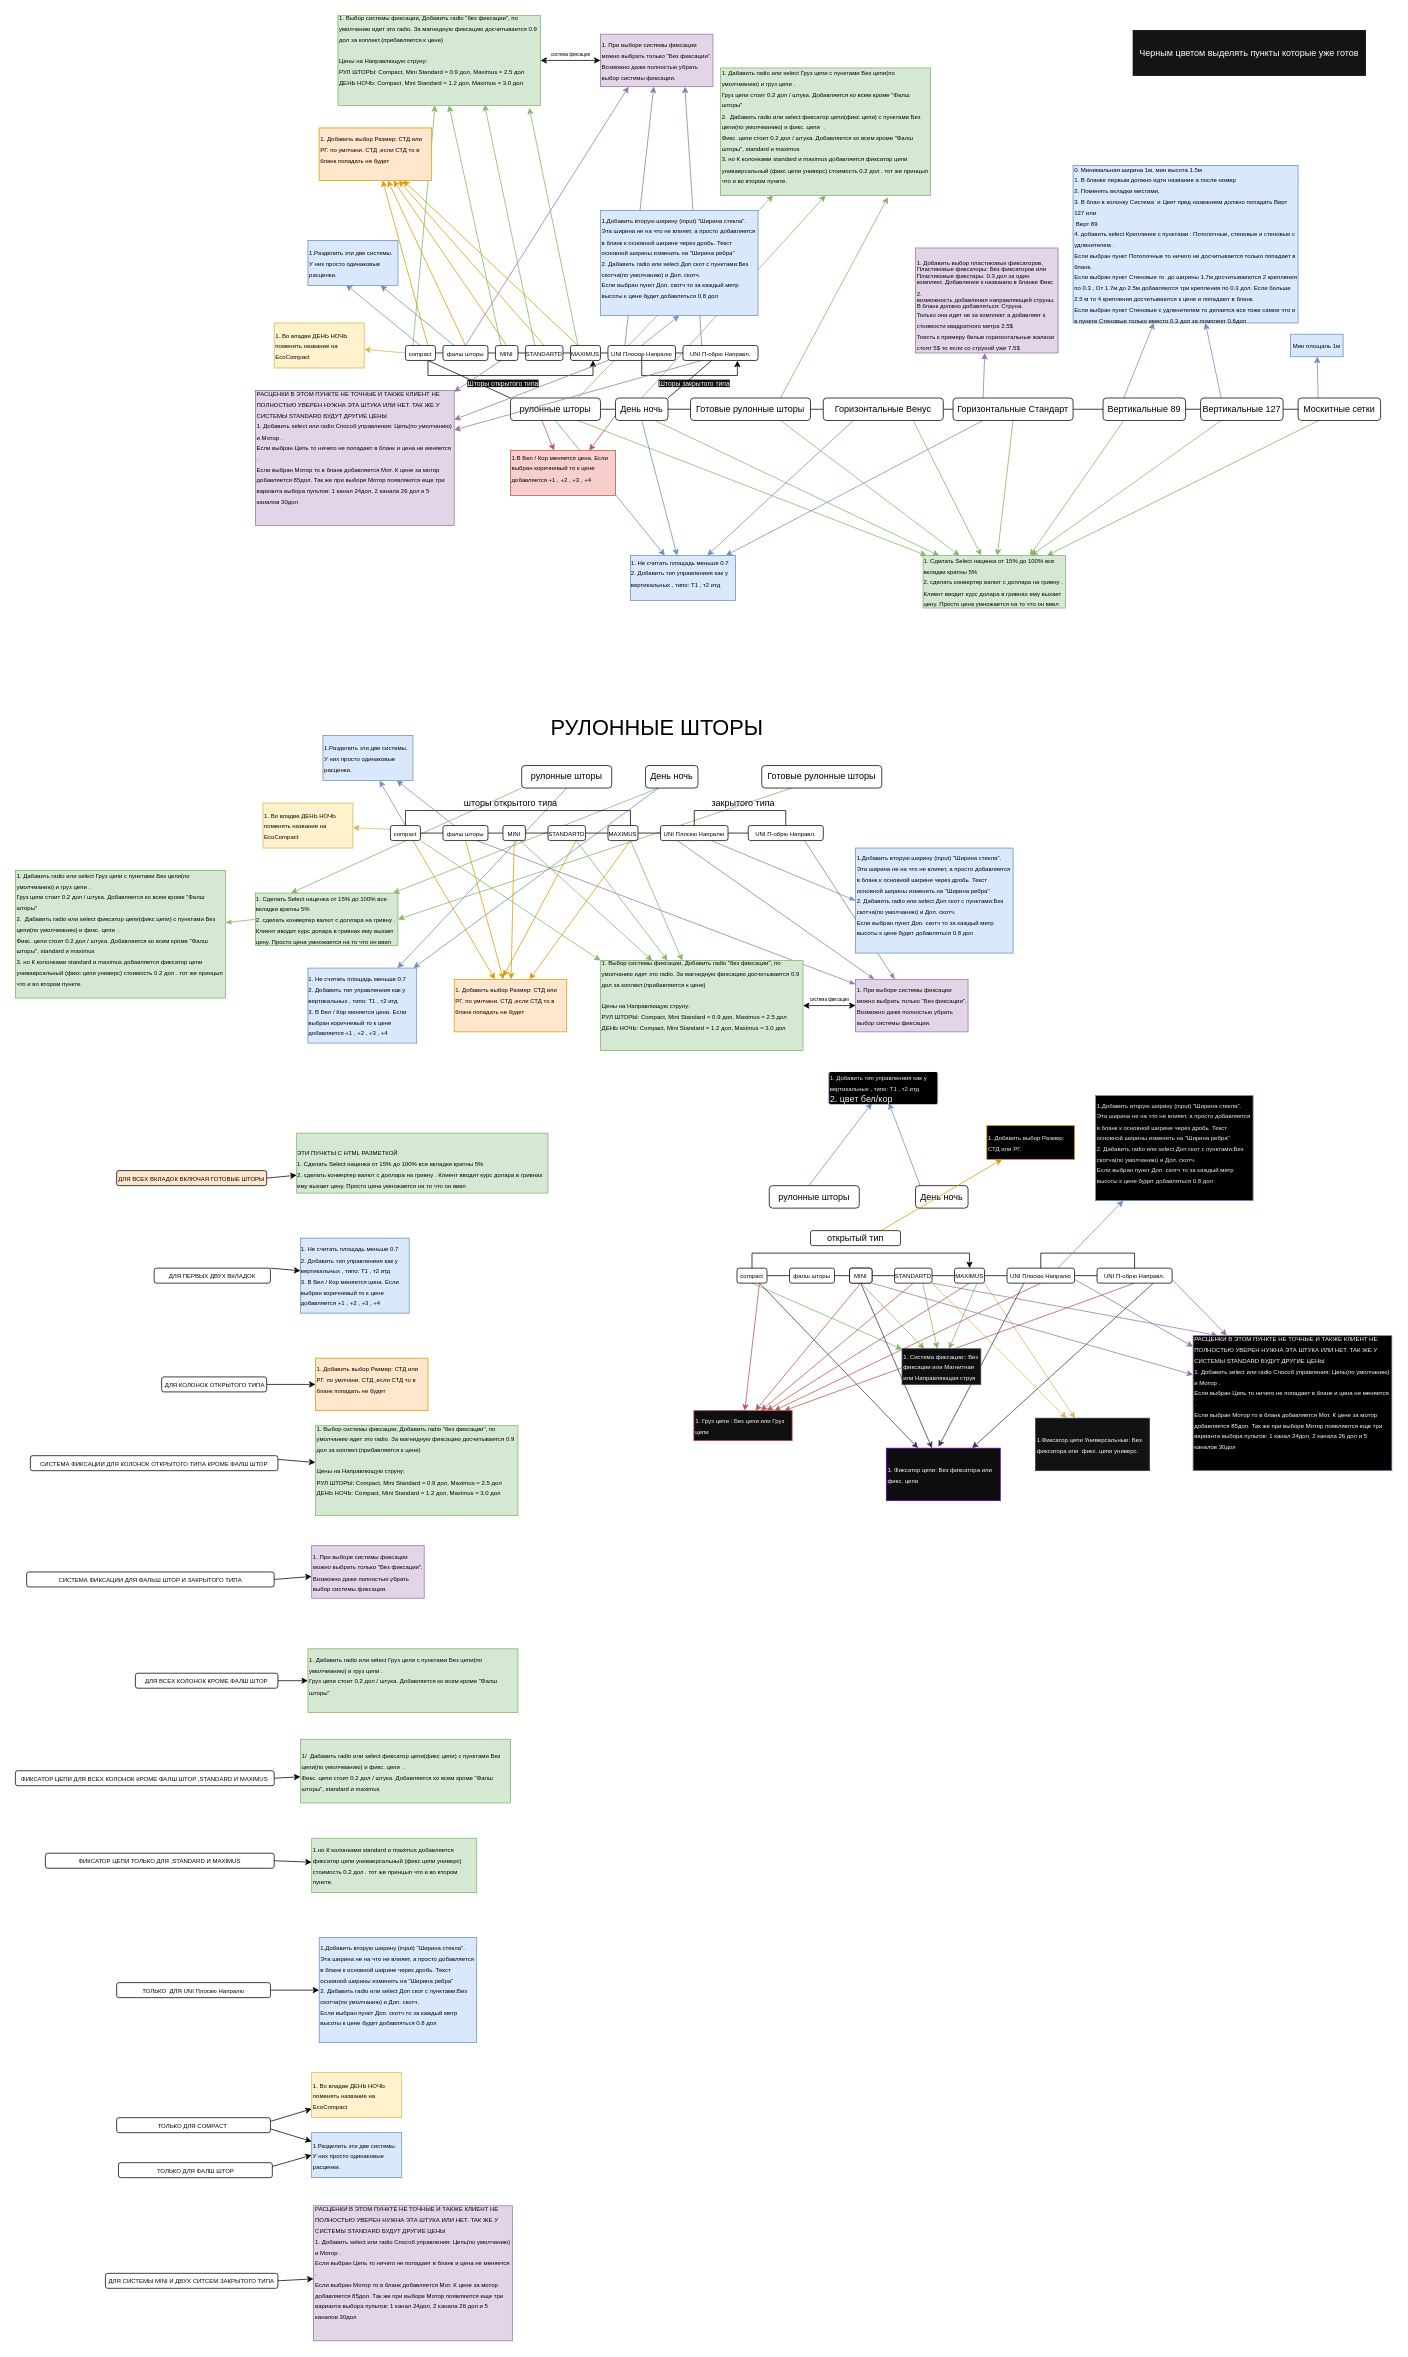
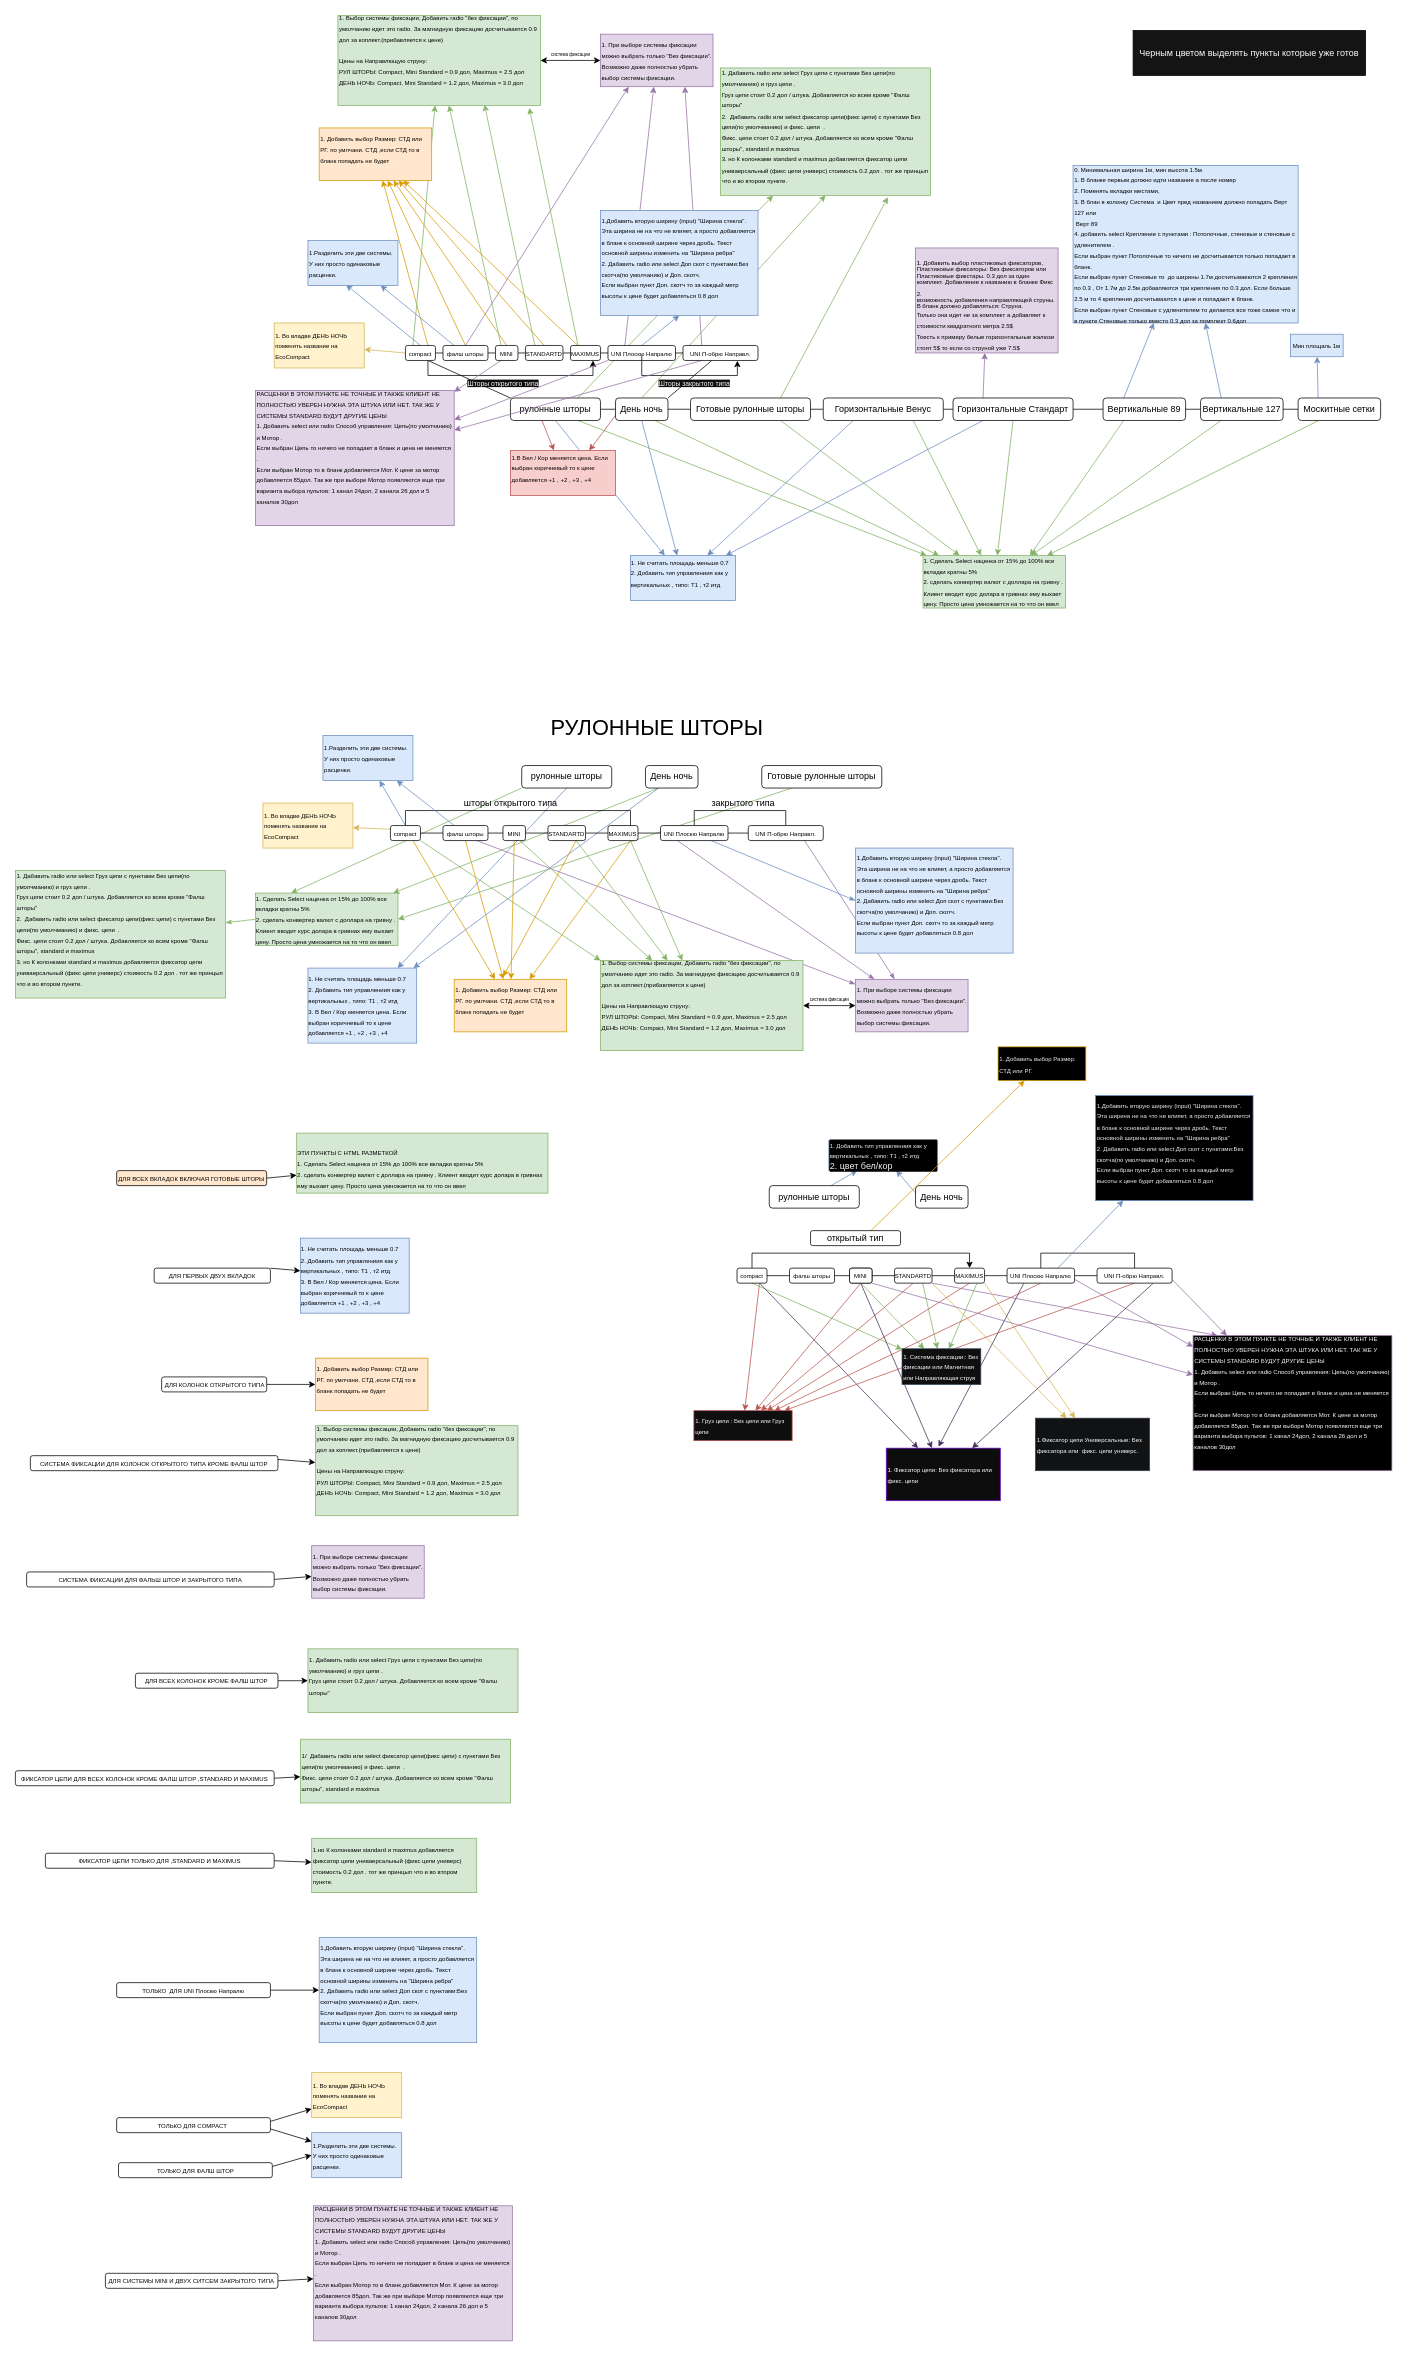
(883, 1088) -> (883, 1155)
(1031, 1142) -> (1042, 1064)
